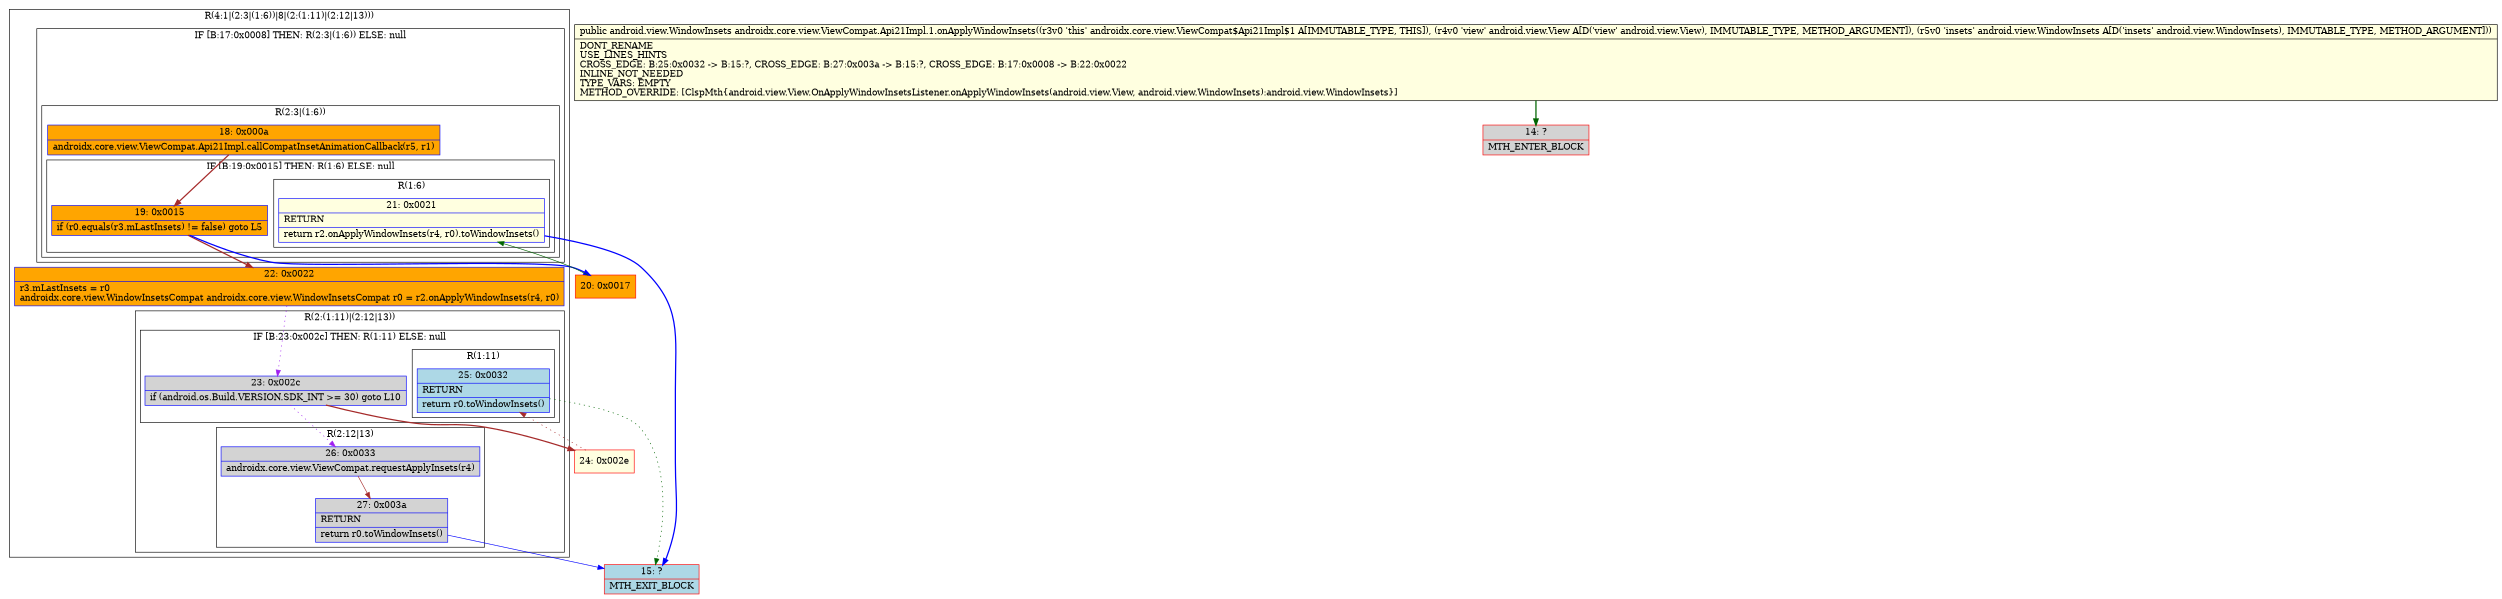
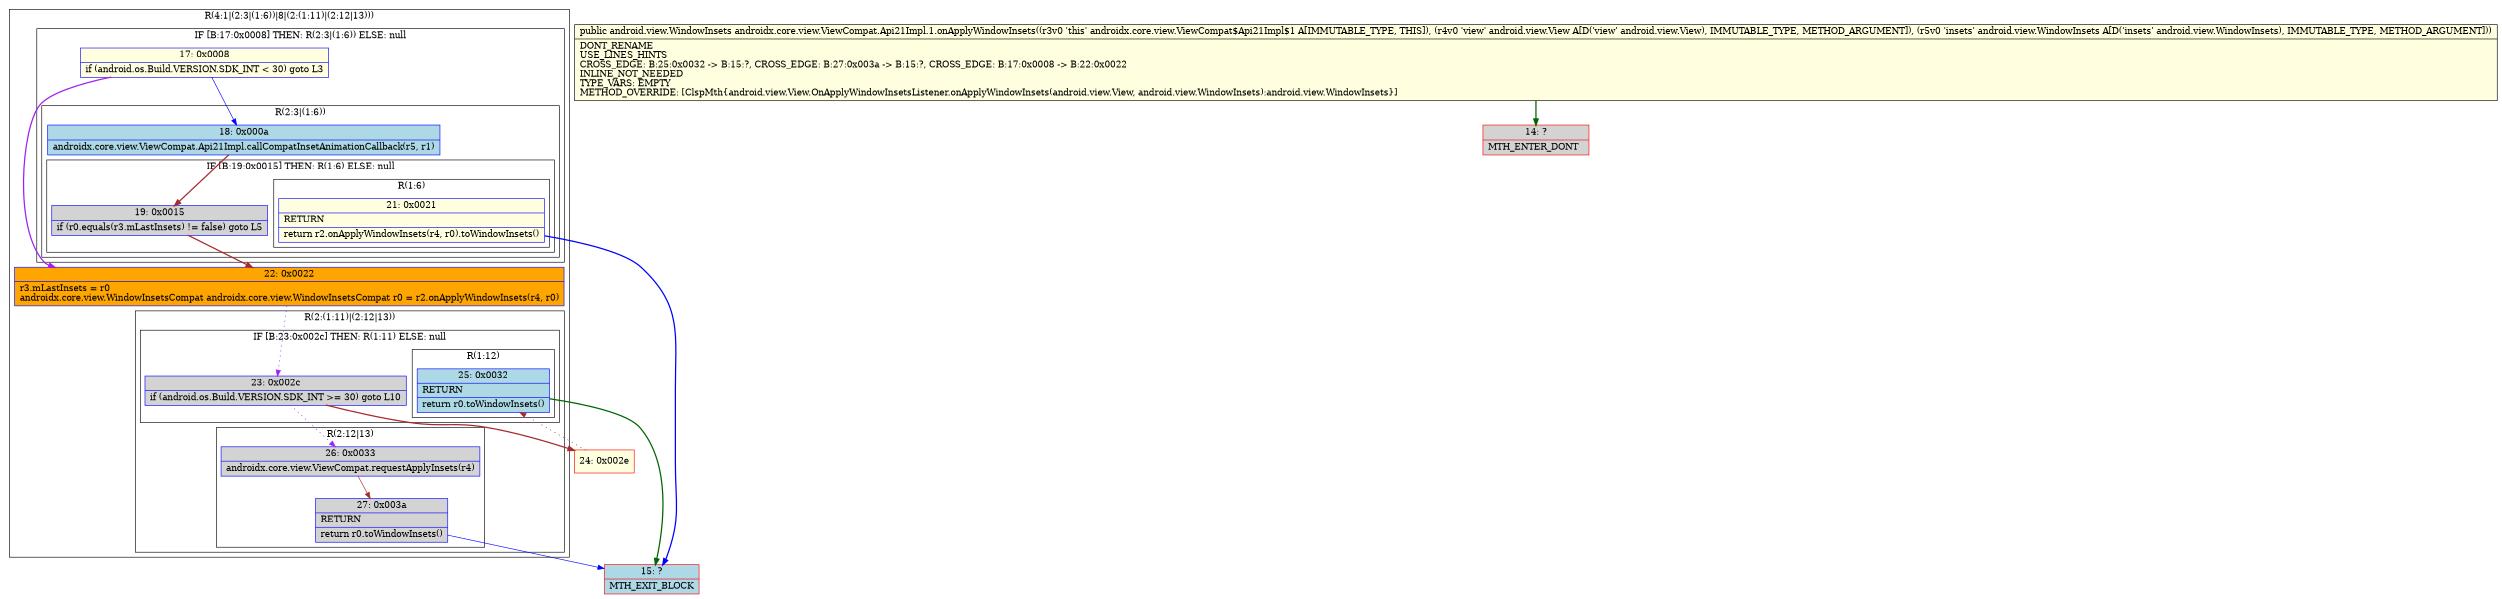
none -> (205, 63)
(244, 140) -> (244, 140)
(1536, 147) -> (1533, 147)
(160, 220) -> (160, 220)
(606, 287) -> none
(483, 357) -> (483, 357)
(651, 445) -> (651, 445)
